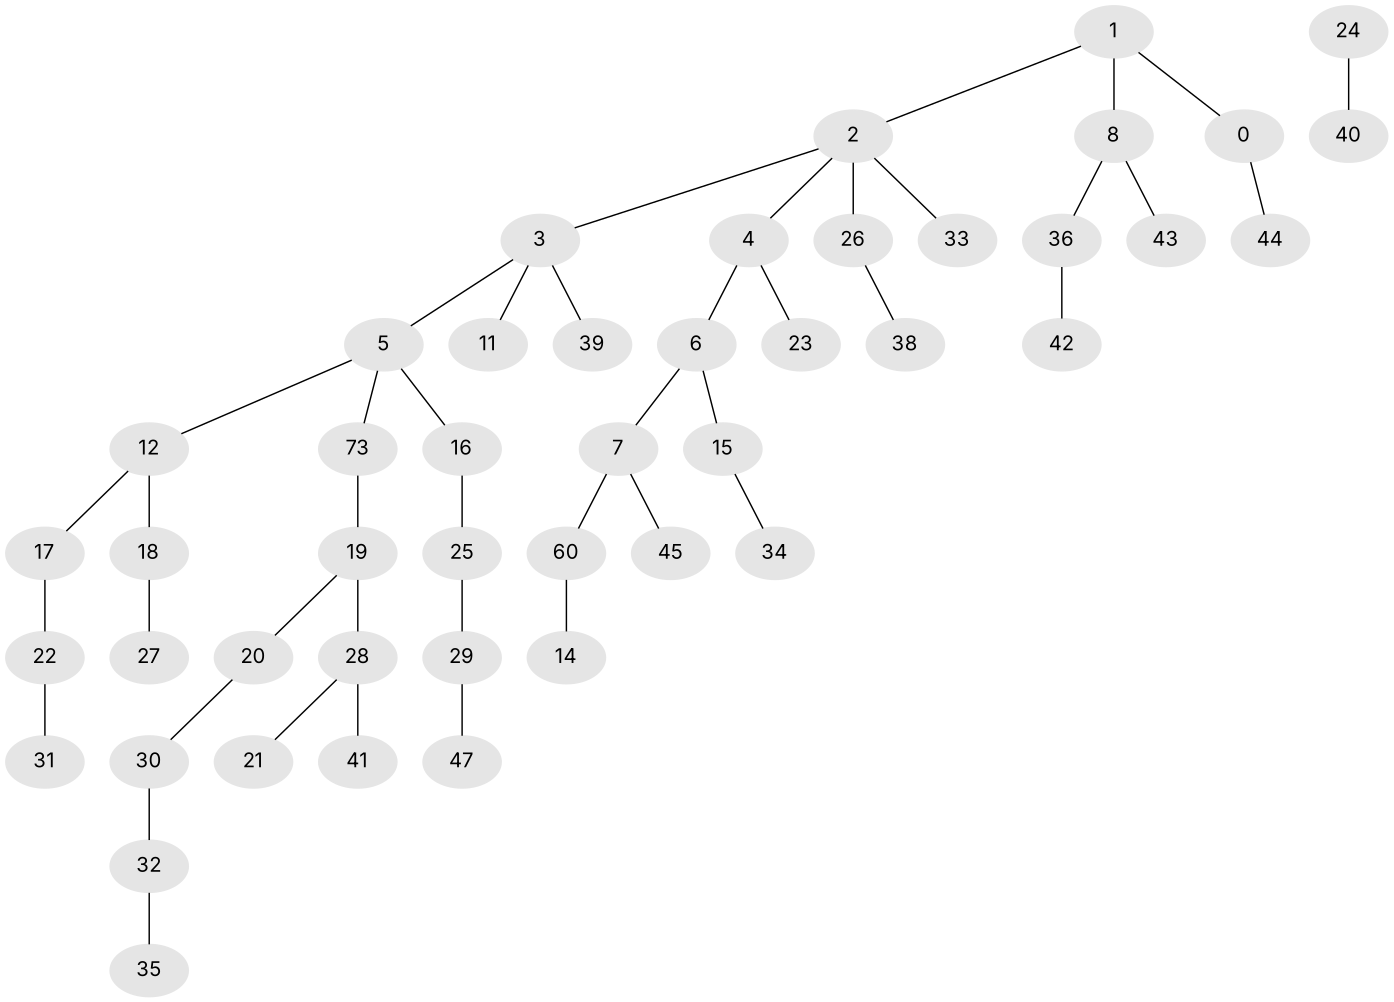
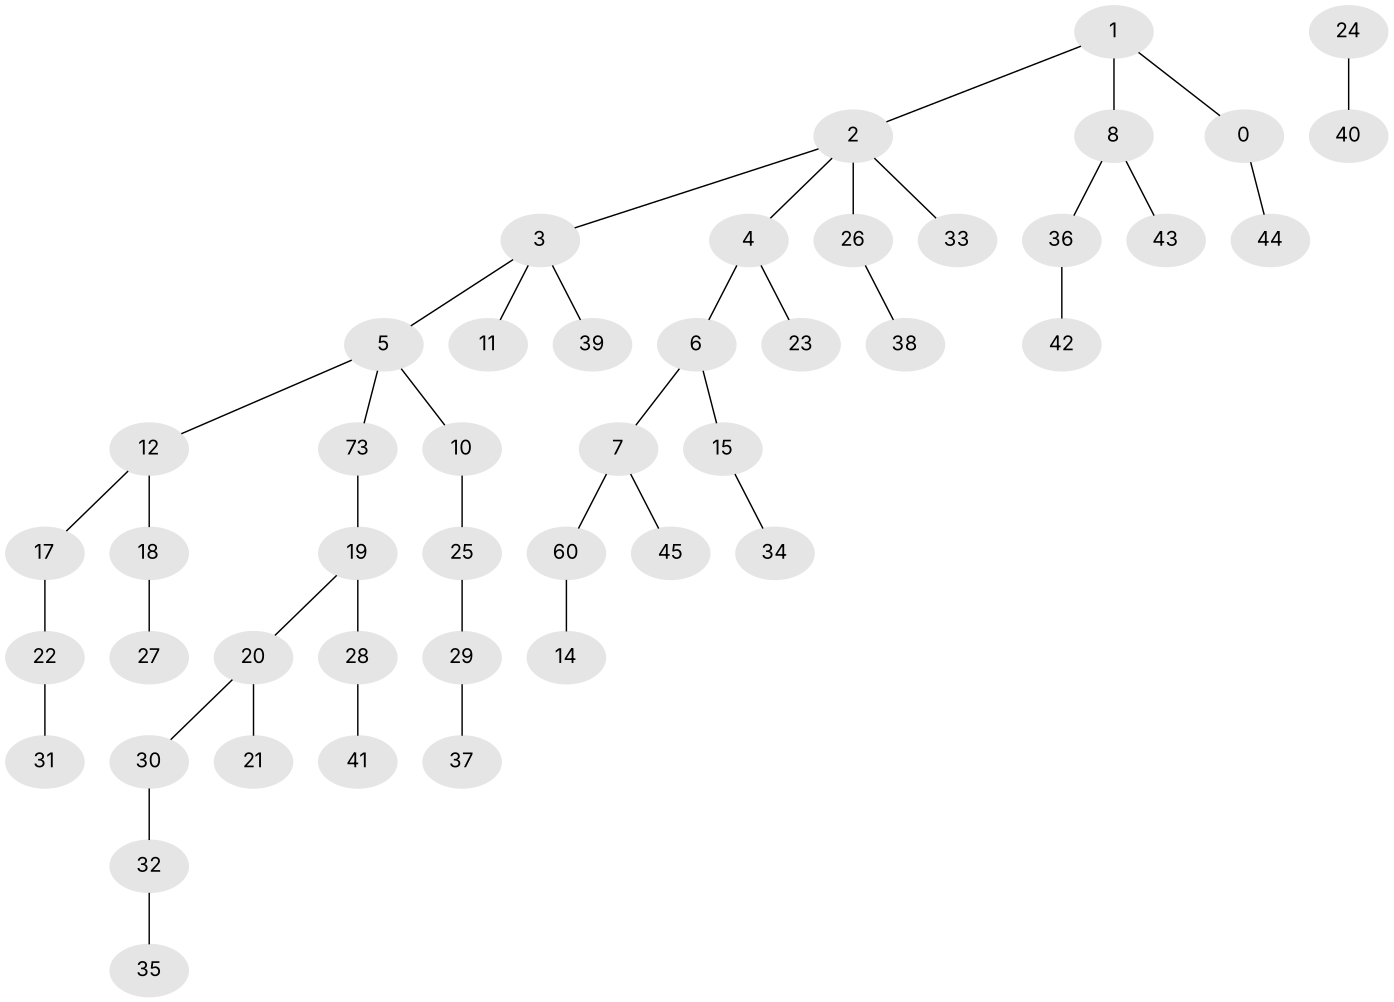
(462, 449) -> (462, 449)
(306, 710) -> (254, 710)
(462, 762) -> (462, 762)
